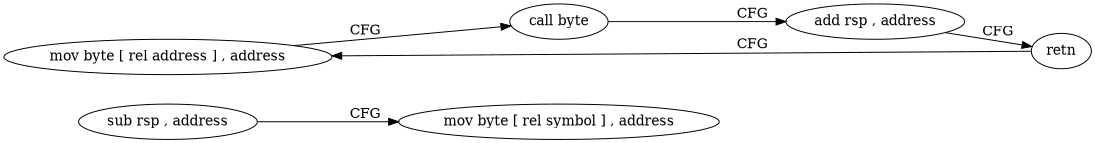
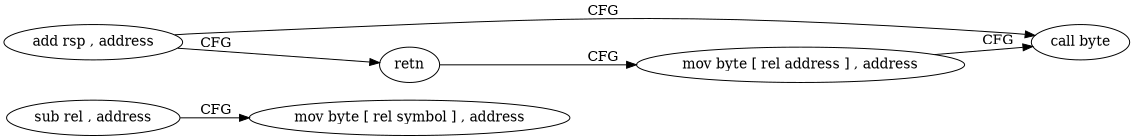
(692, 22) -> (600, 19)
(168, 122) -> (93, 118)
